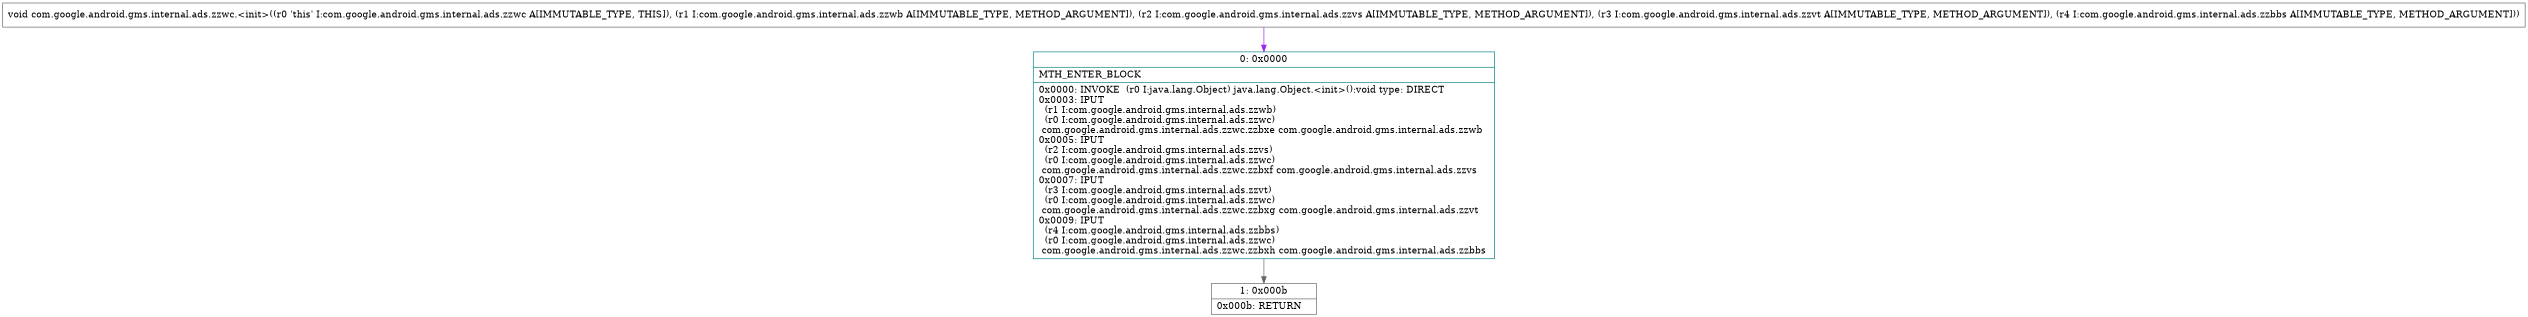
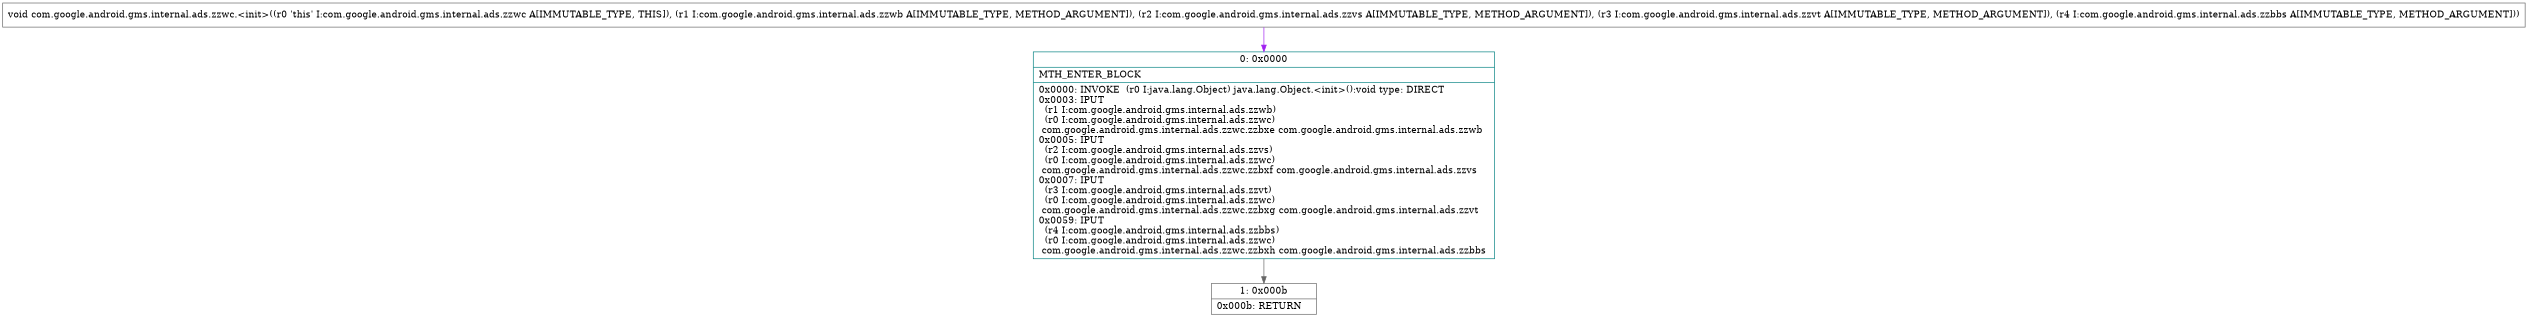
(1074, 221) -> (1074, 221)
